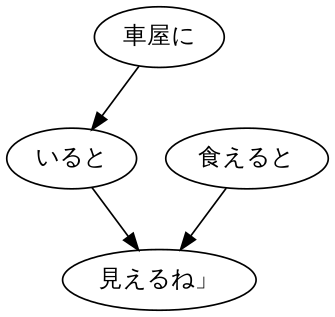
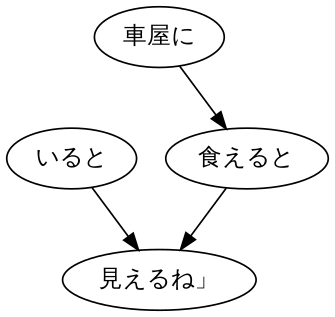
(121, 91) -> (198, 91)
